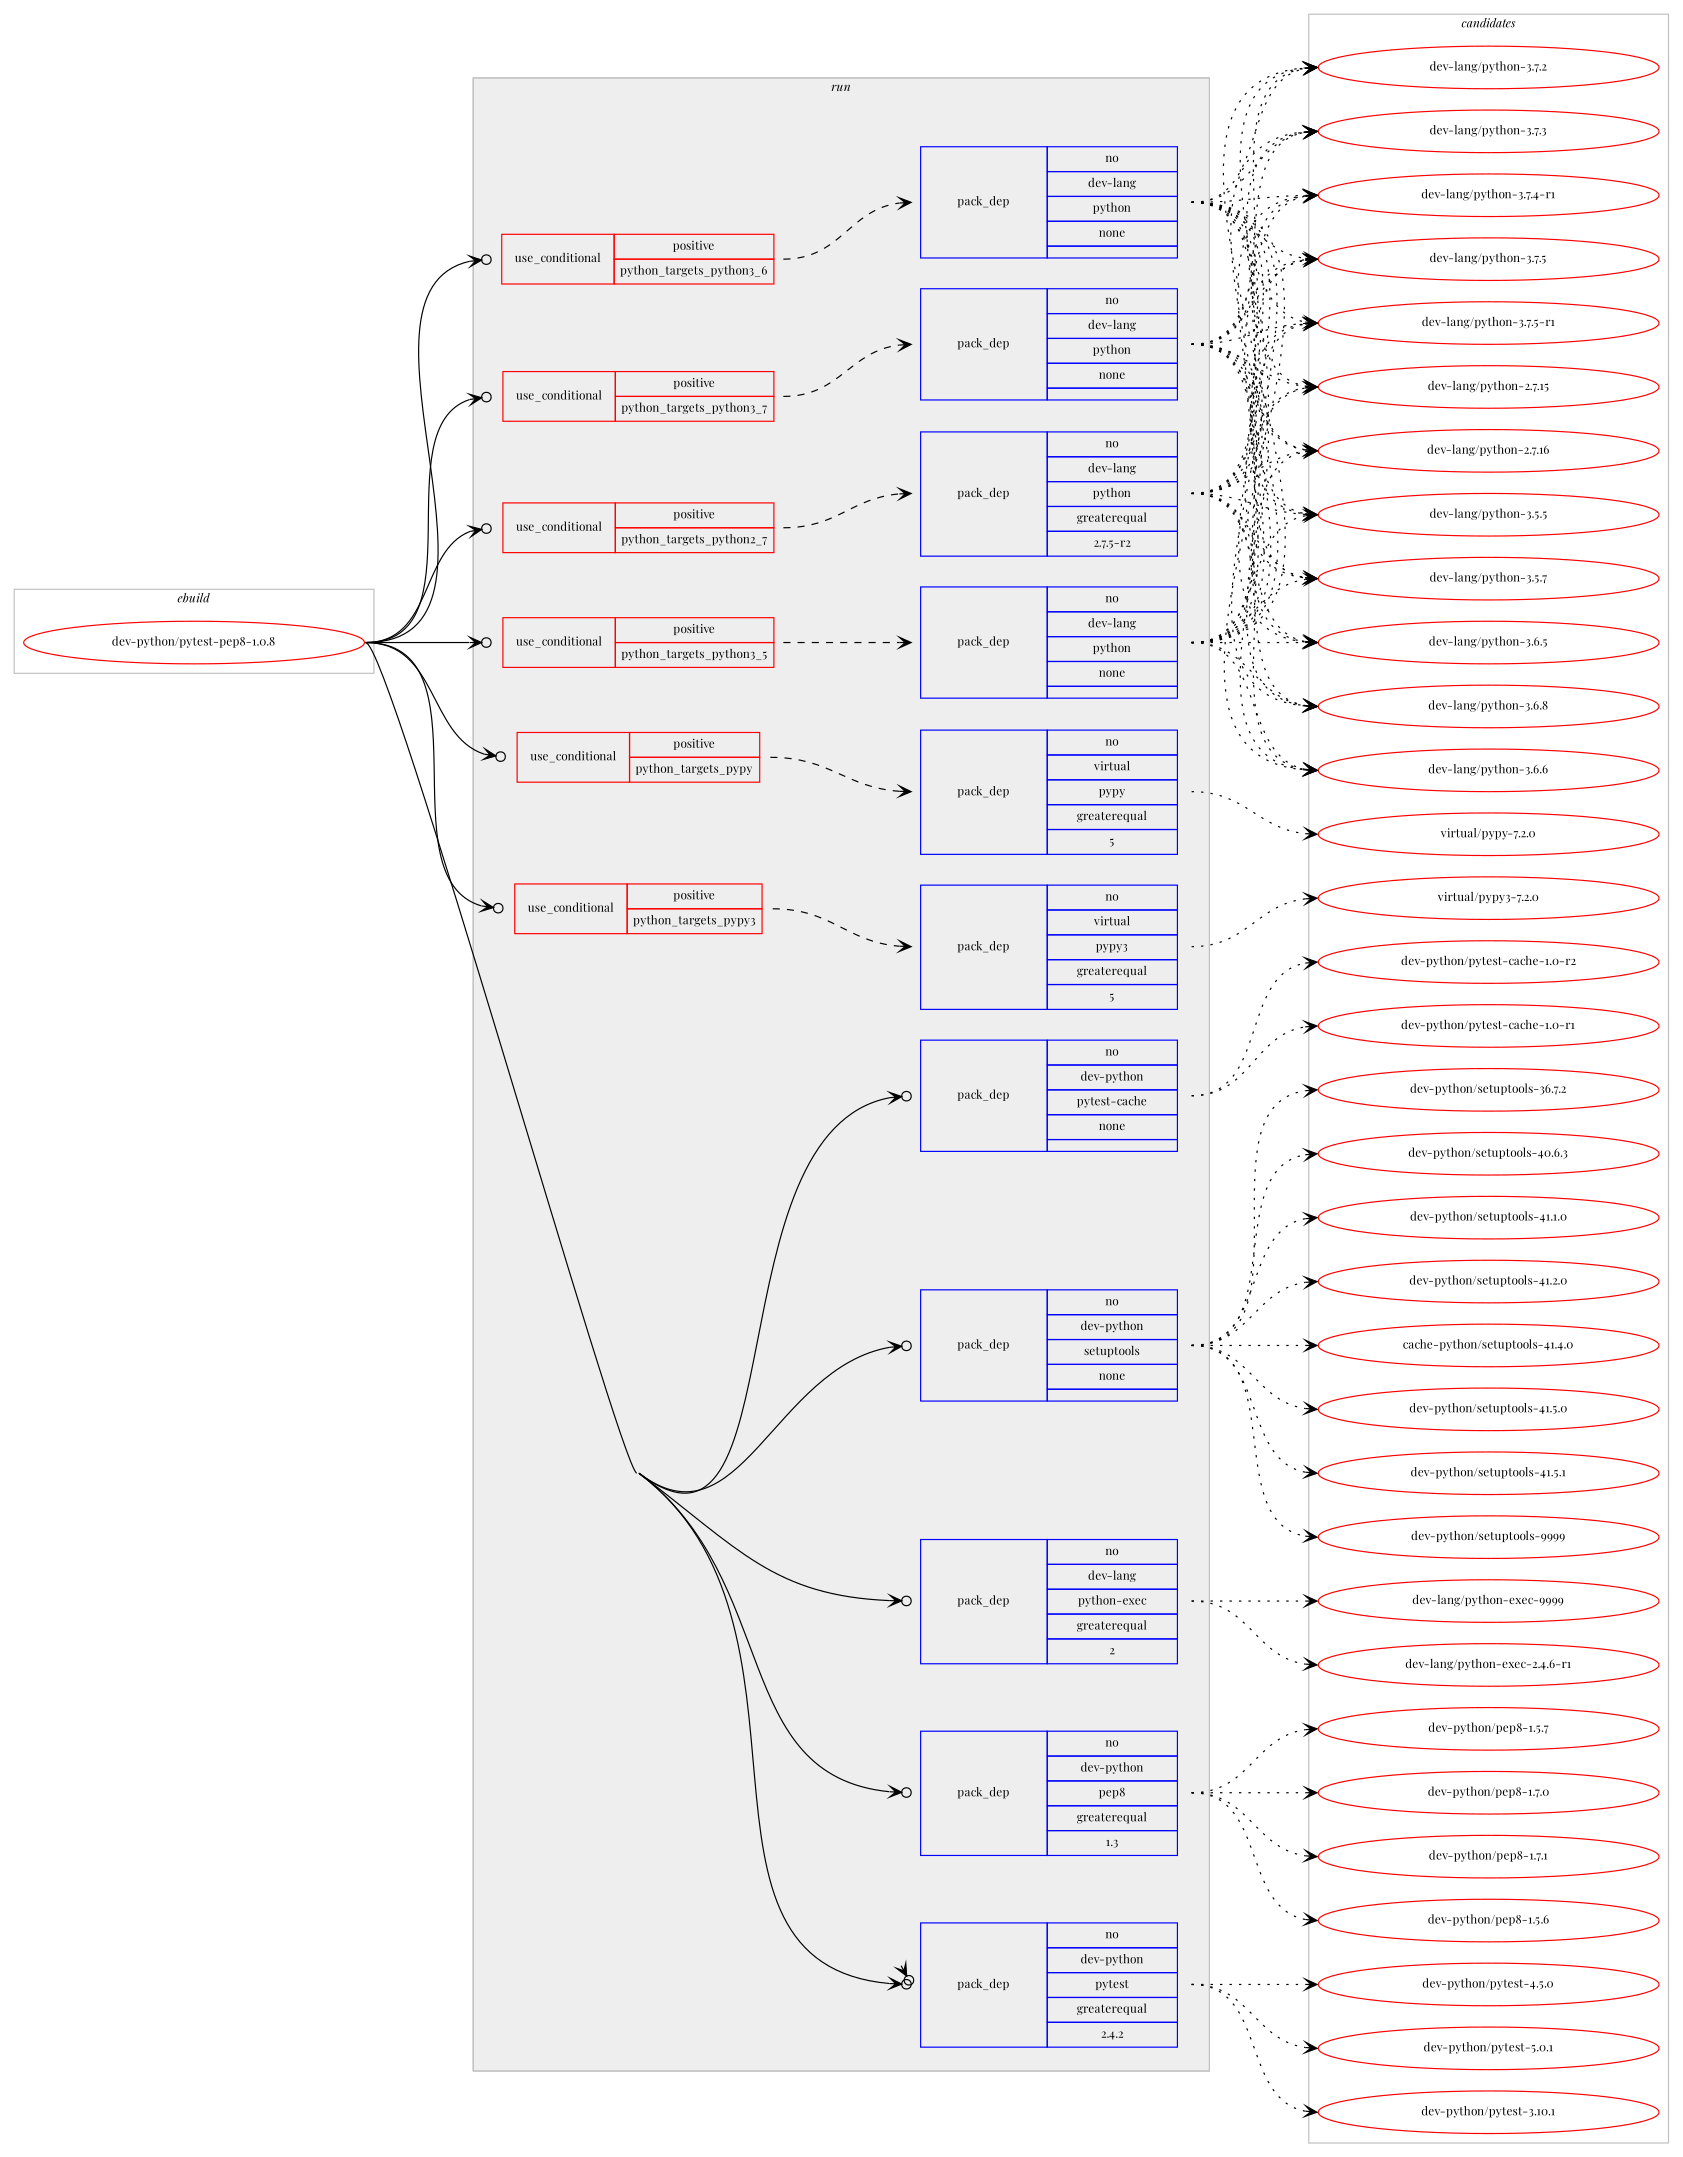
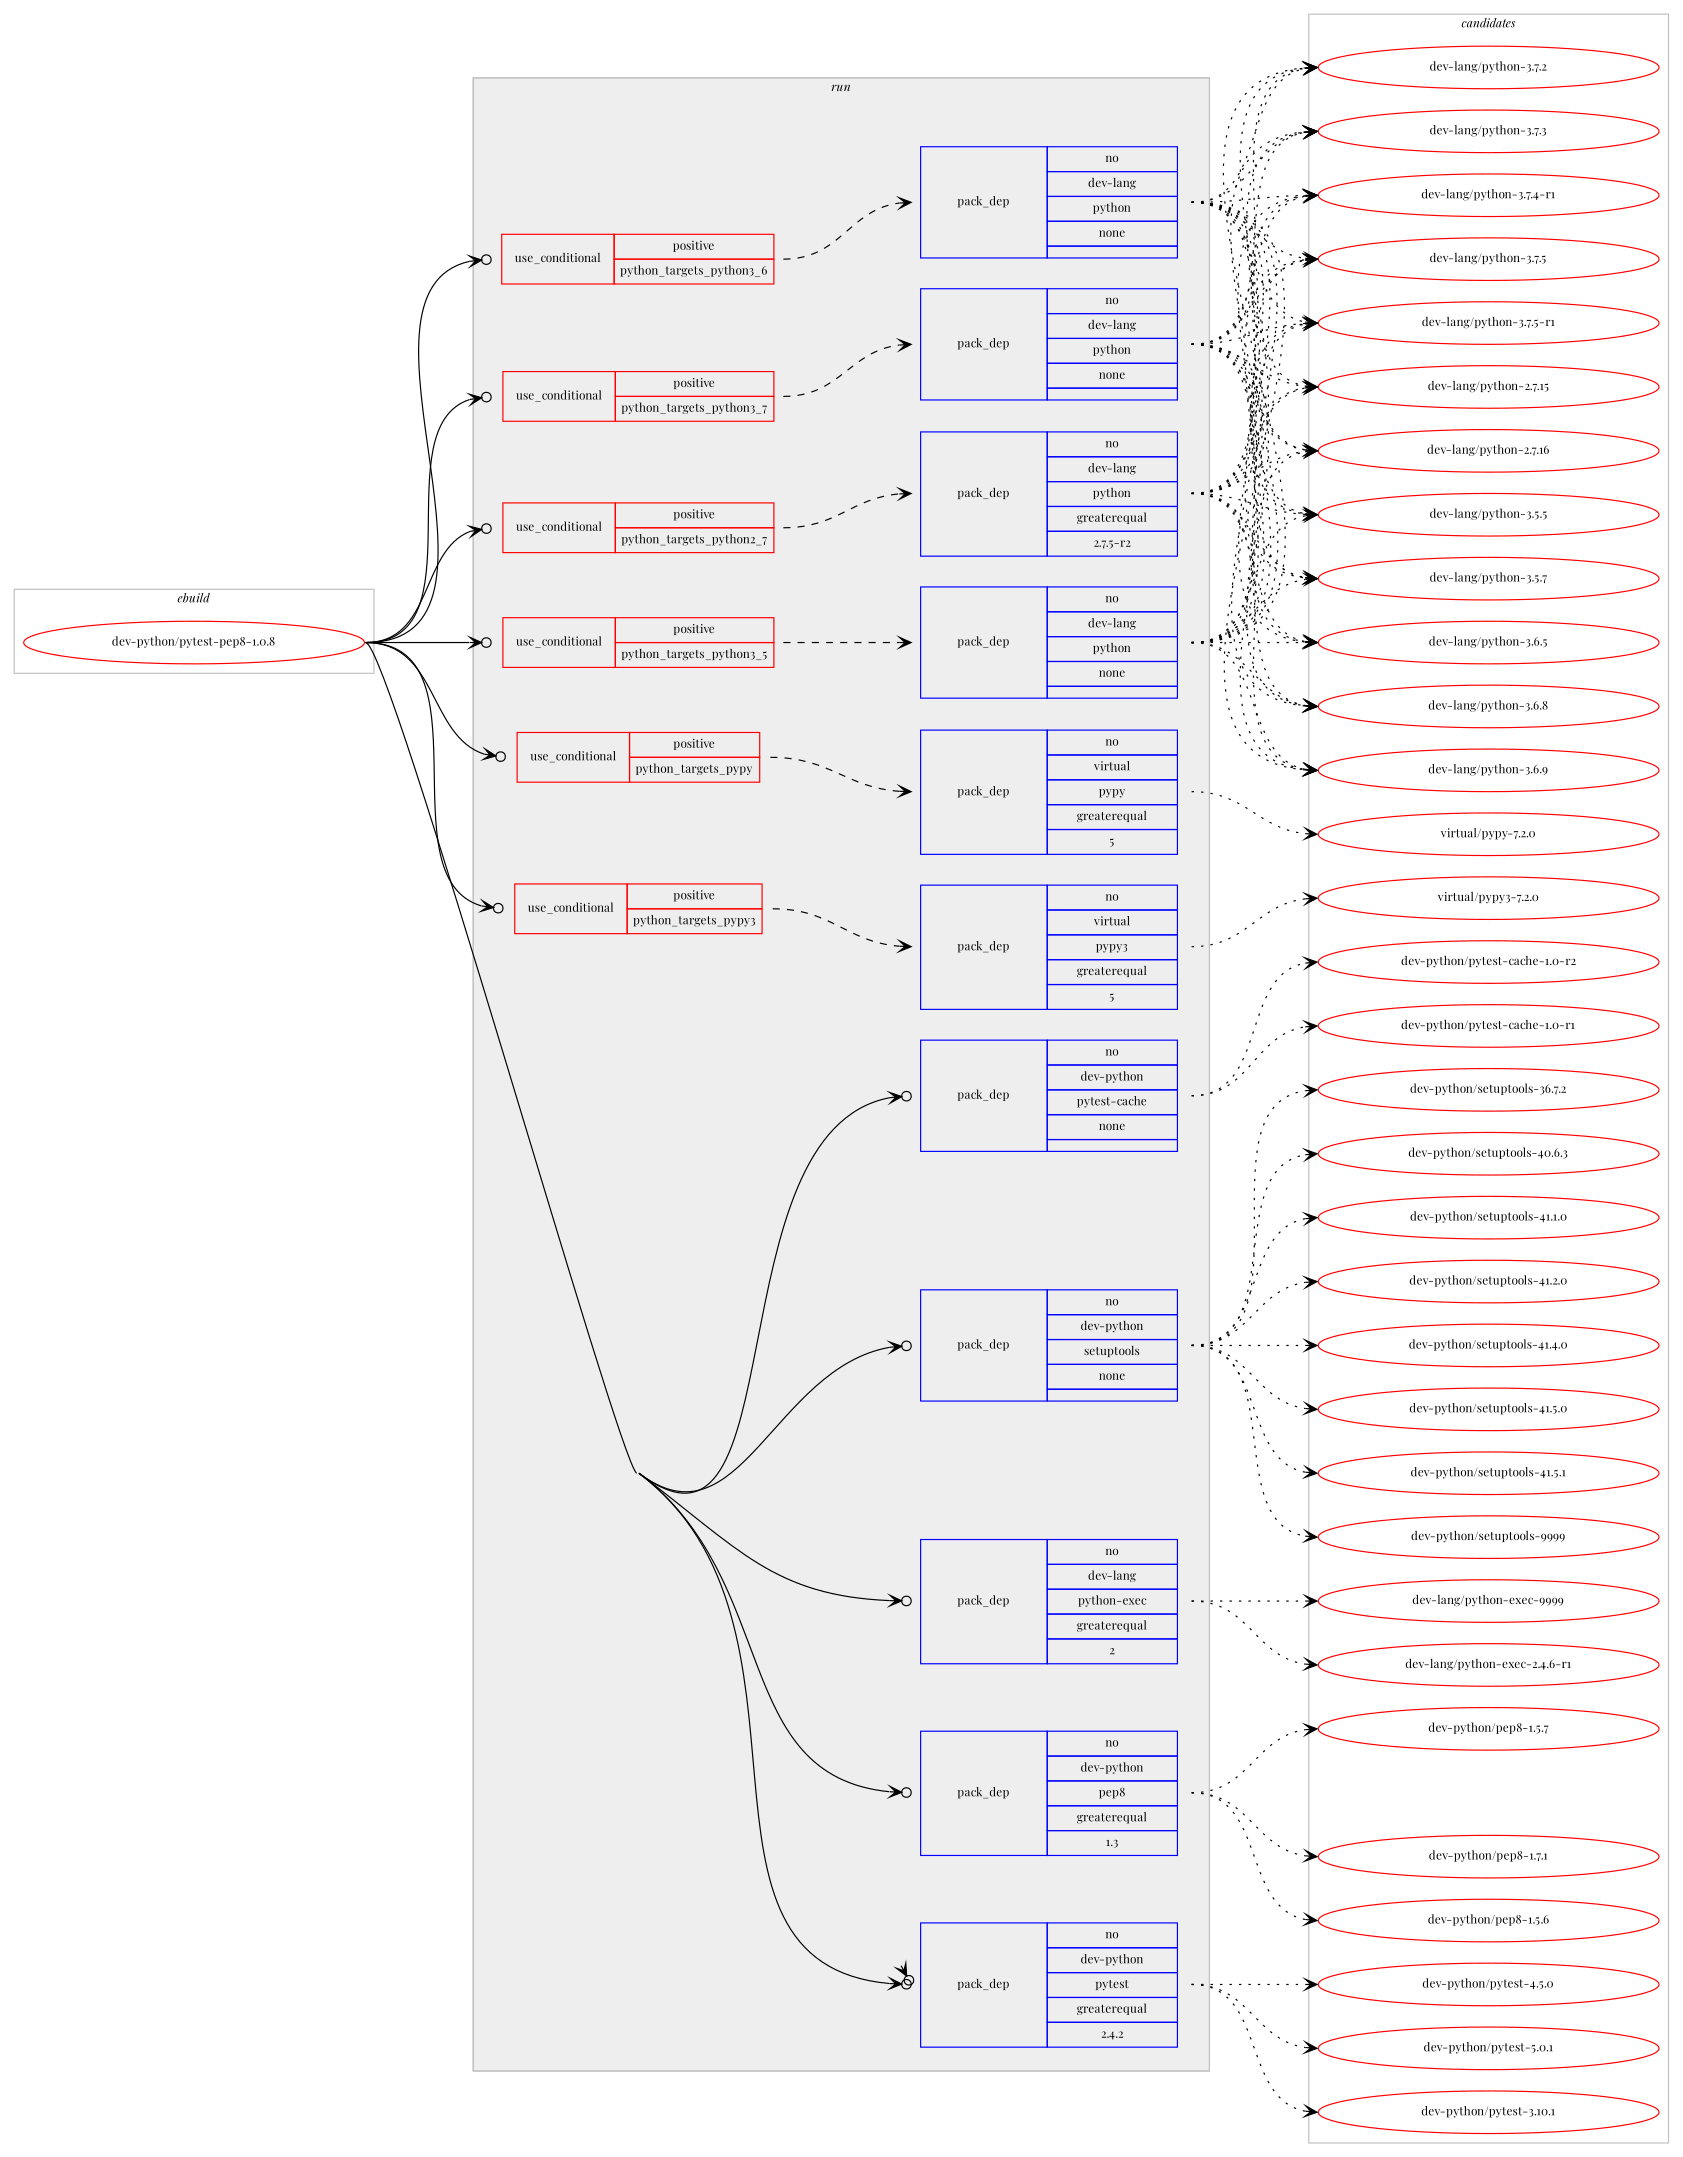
(1489, 770) -> (1489, 770)
(1489, 1345) -> (1489, 1345)
(1489, 1793) -> none
